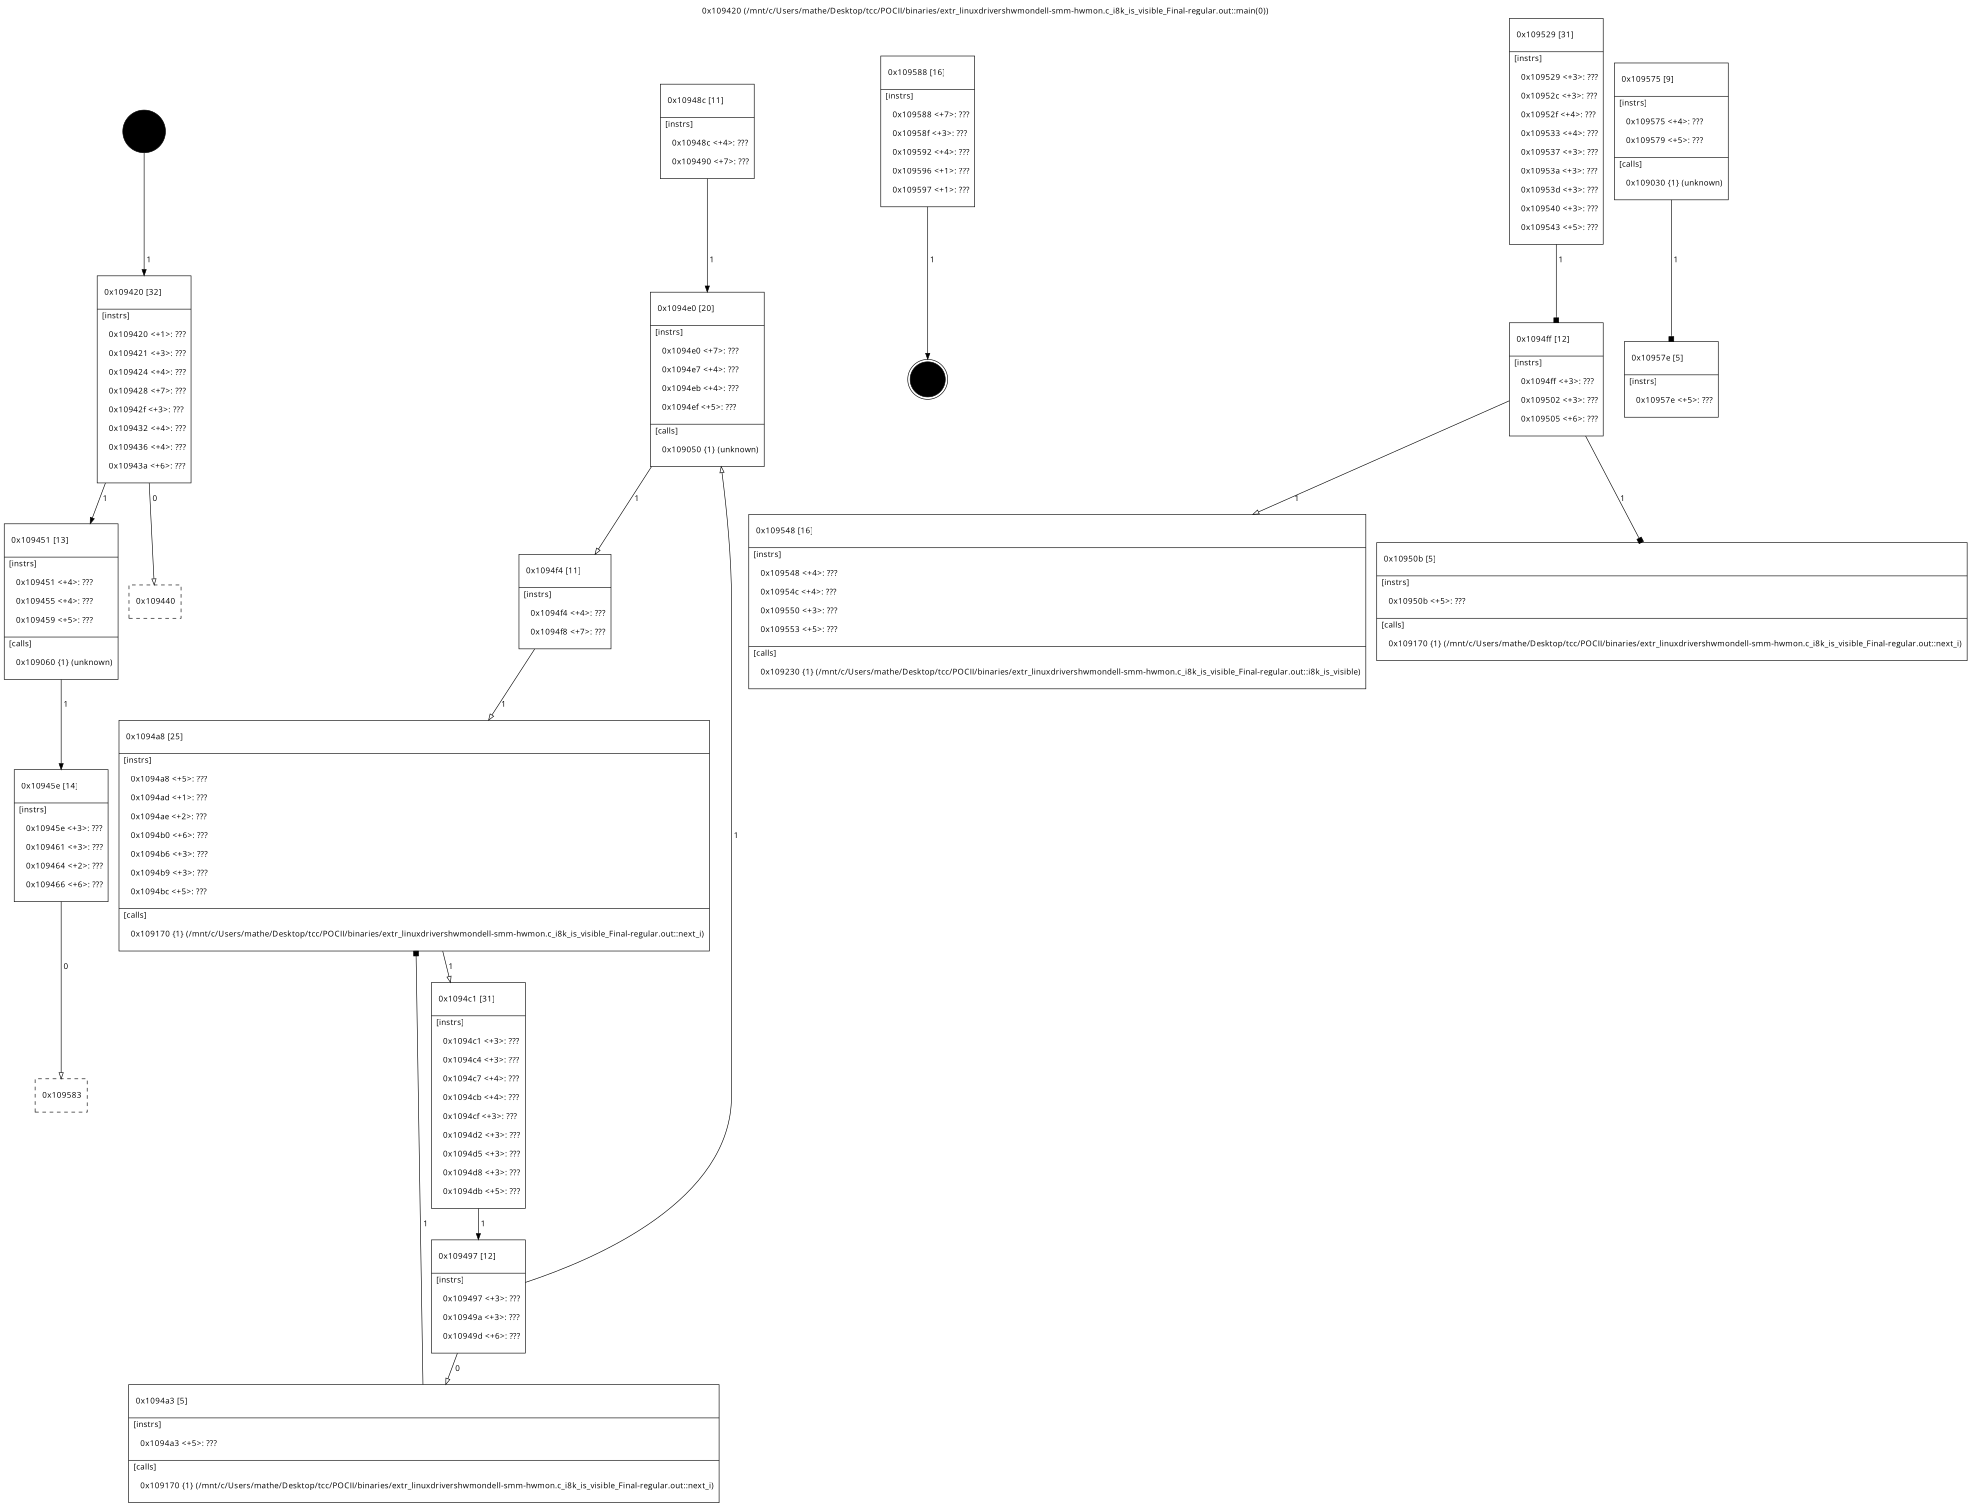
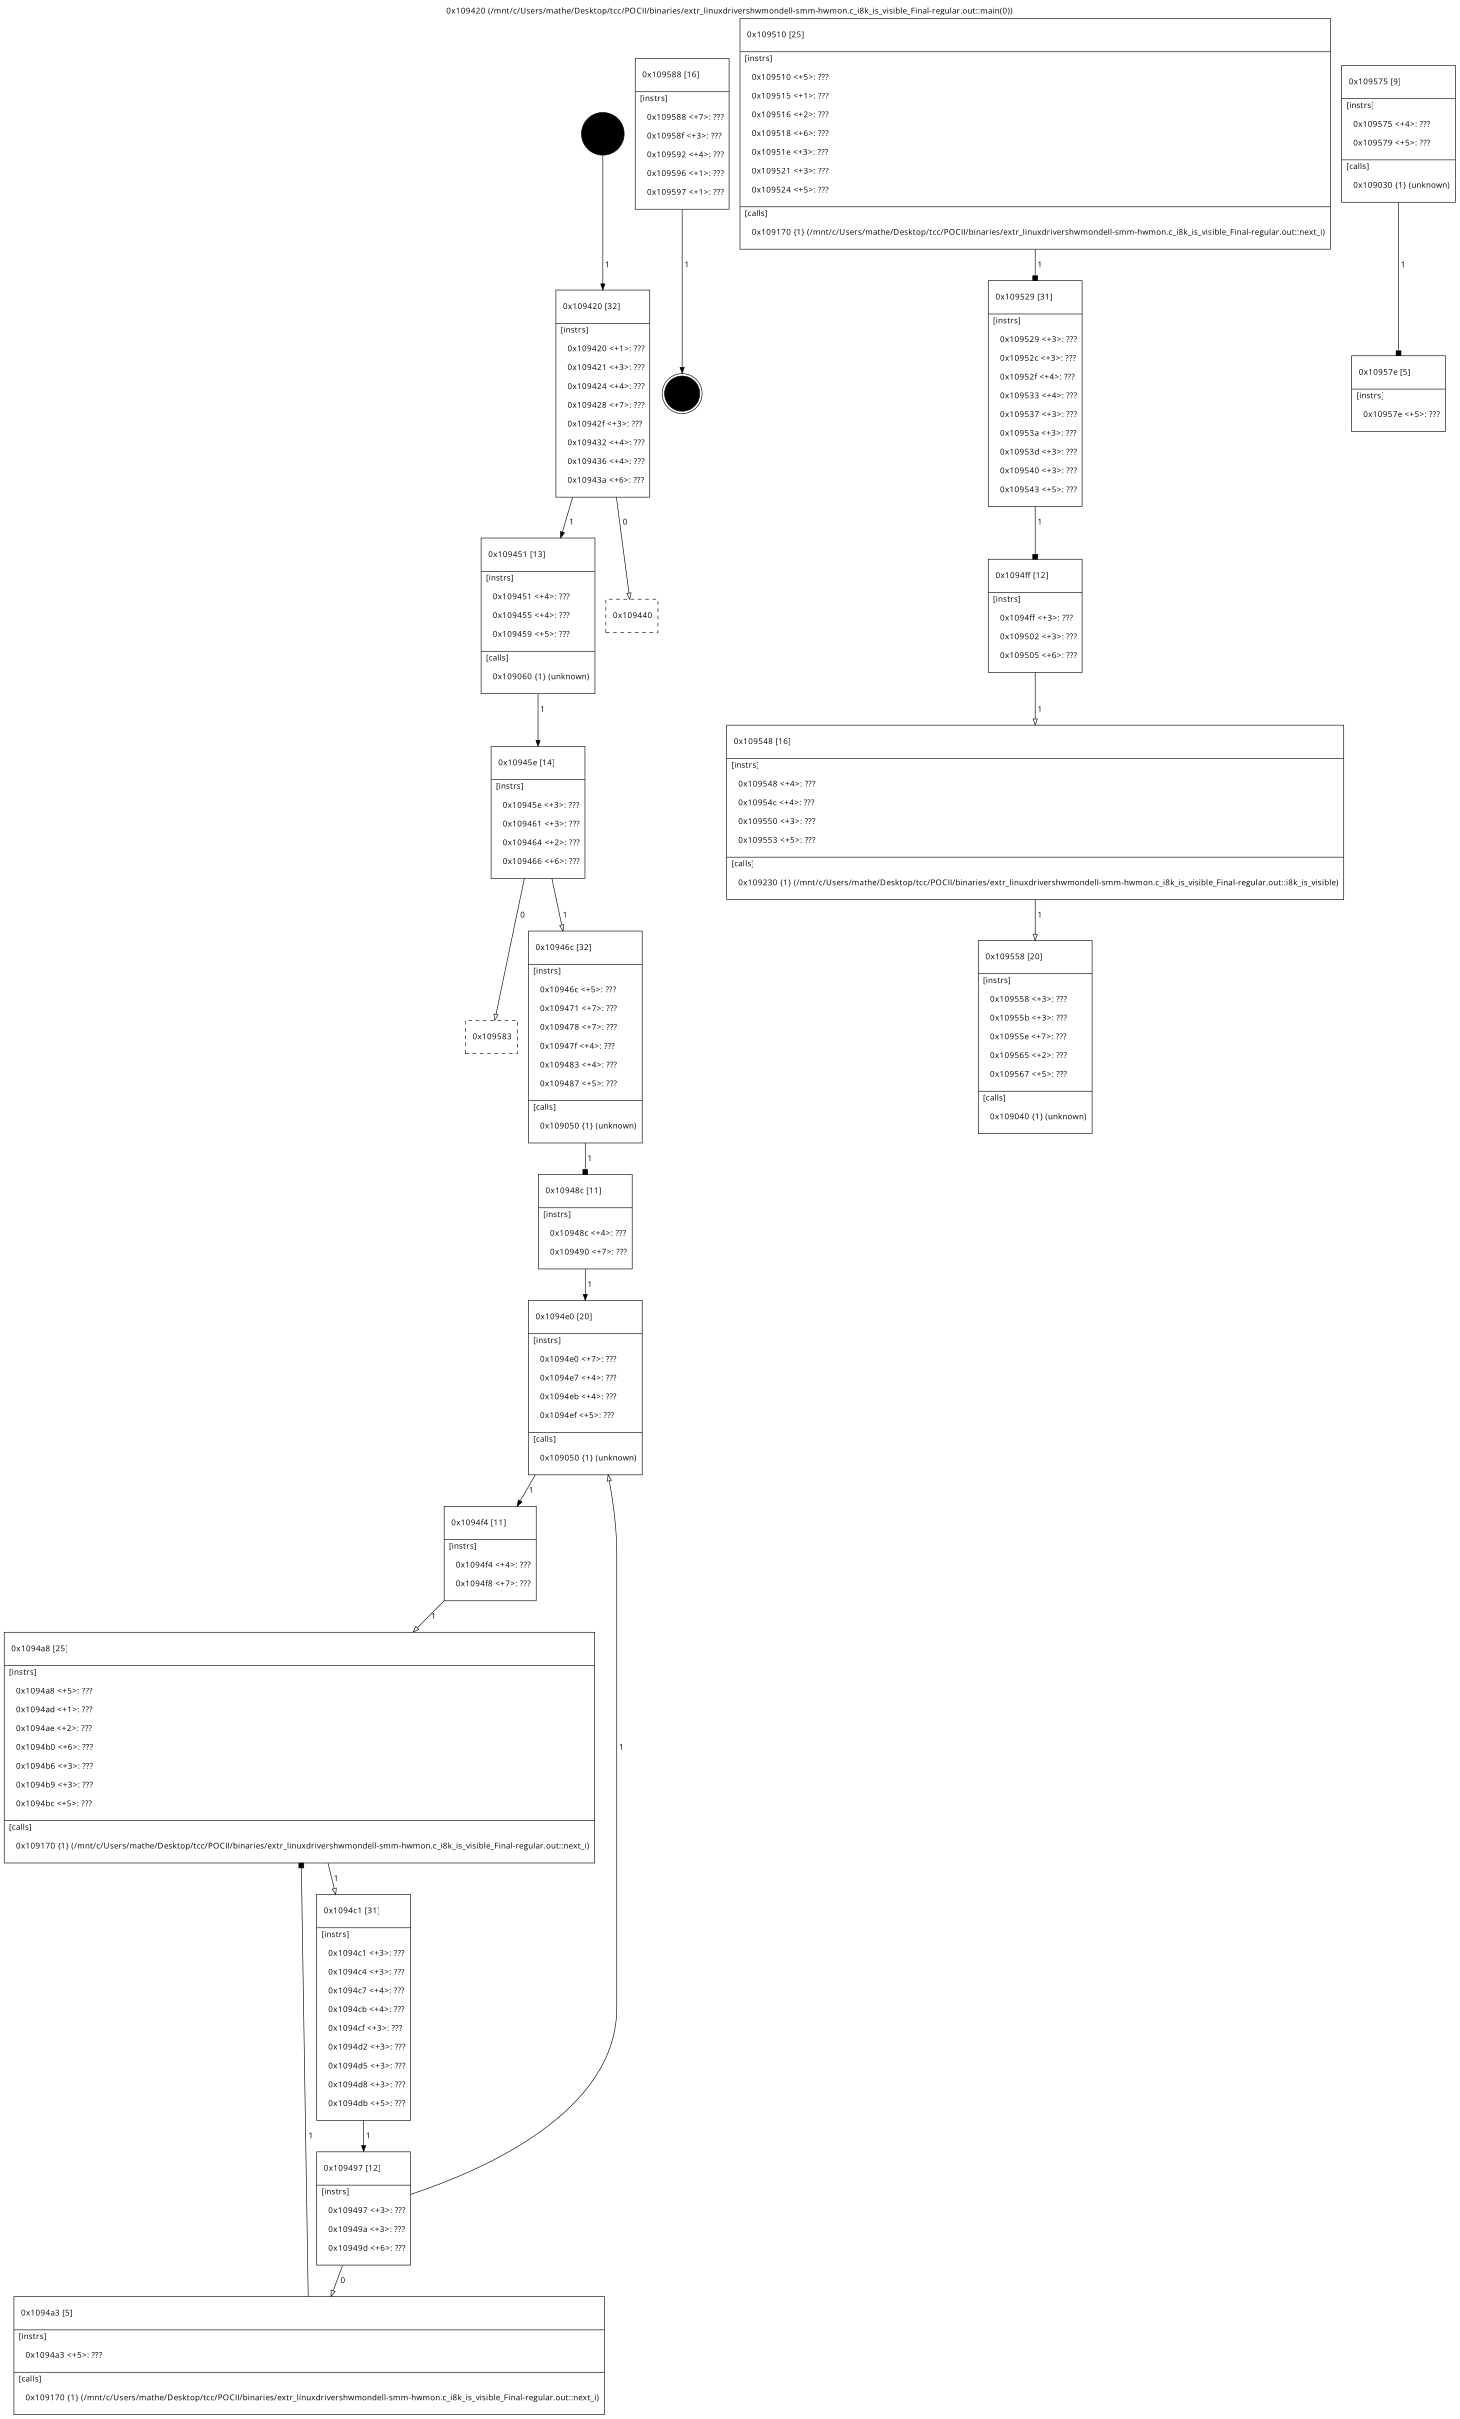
none -> (1035, 134)
(625, 508) -> (528, 1488)
(1672, 602) -> none
none -> (585, 1037)
none -> (1035, 1037)
